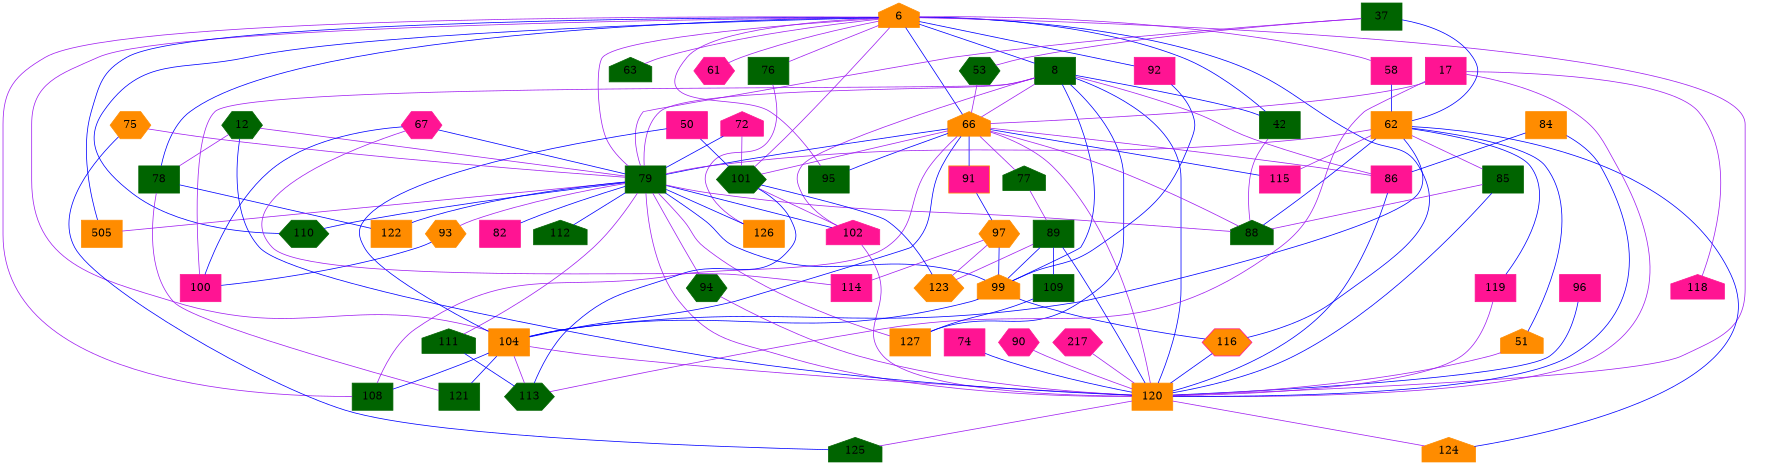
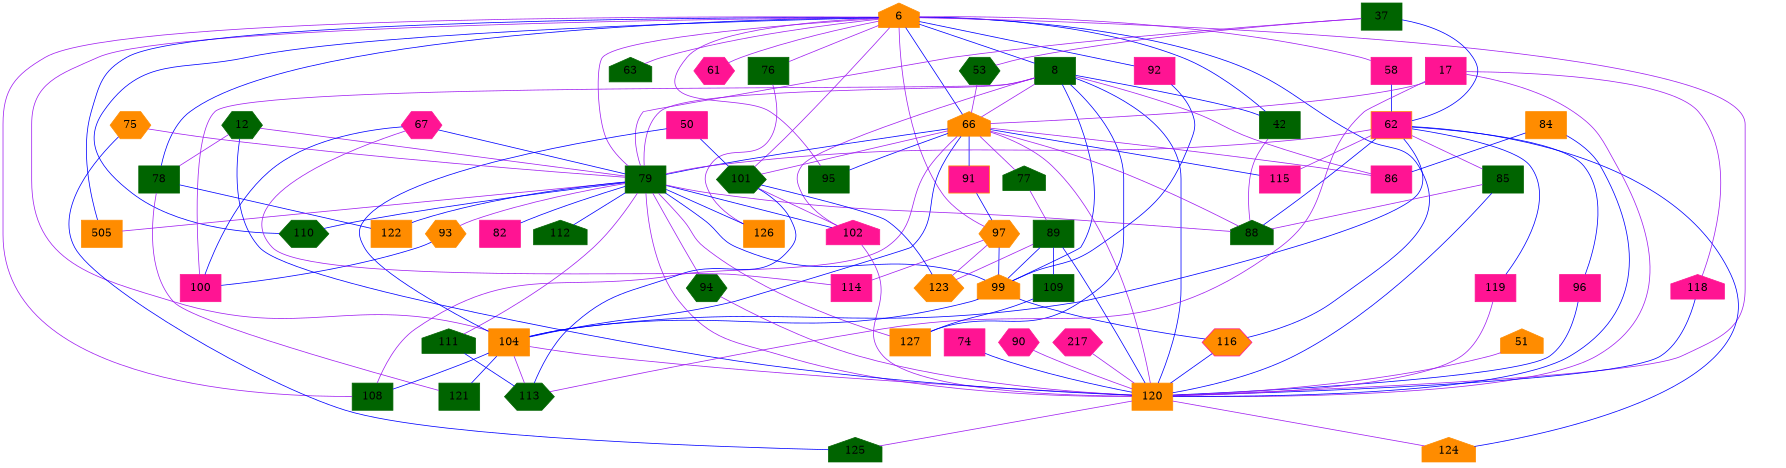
(742, 125) -> none
(1391, 125) -> (1391, 125)
none -> (914, 129)
(1554, 181) -> (1581, 164)
(1310, 324) -> (1452, 384)
